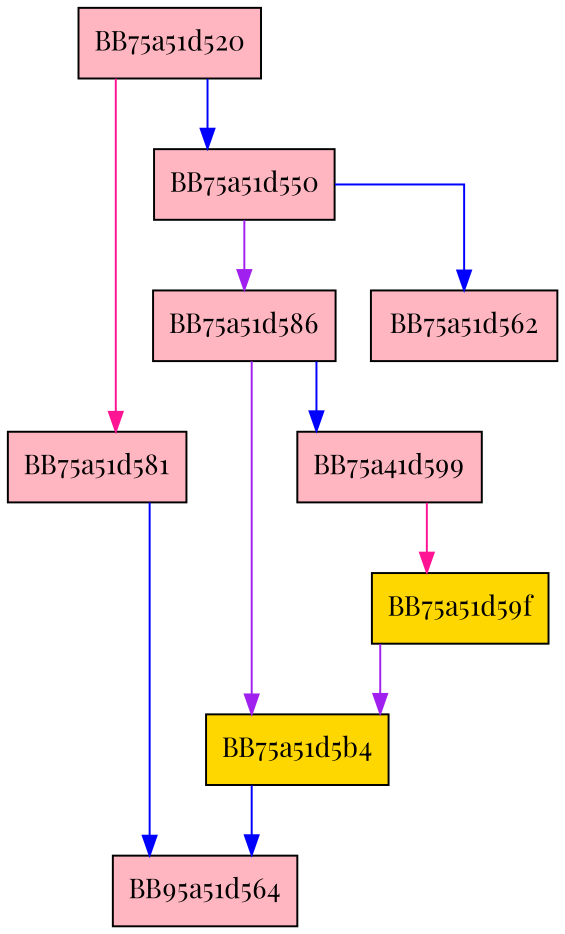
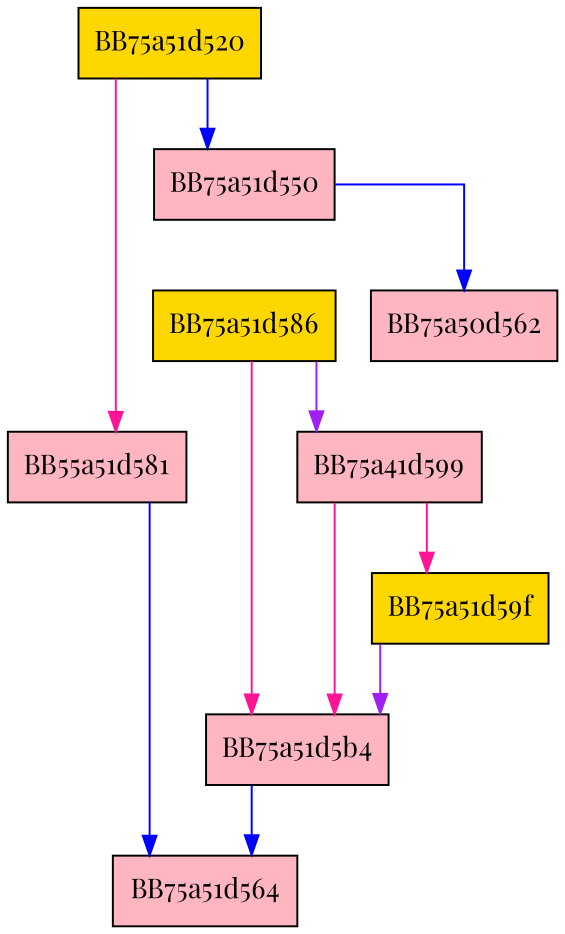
(170, 43) -> (170, 43)
(244, 245) -> none
(244, 326) -> (244, 326)
(464, 326) -> (464, 326)
(316, 386) -> (316, 386)
(97, 467) -> (97, 467)
(252, 528) -> (252, 528)
none -> (335, 599)
(297, 750) -> (297, 750)
(205, 891) -> (205, 891)
